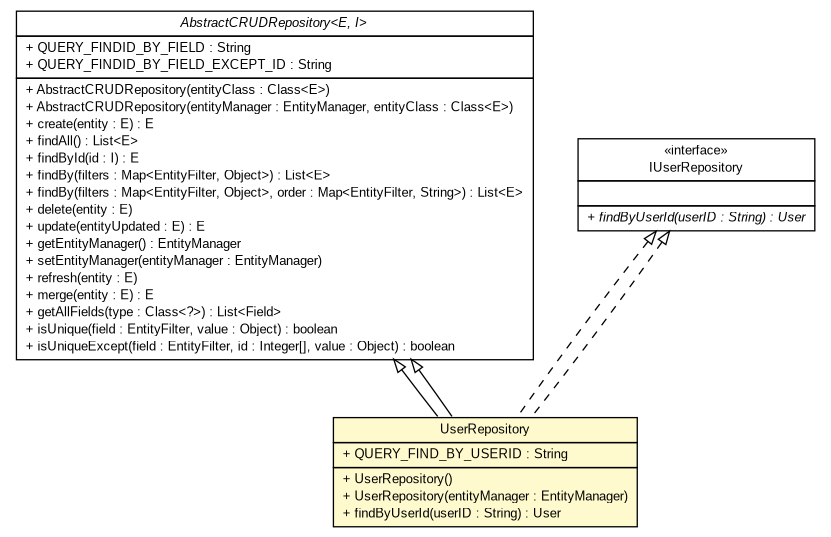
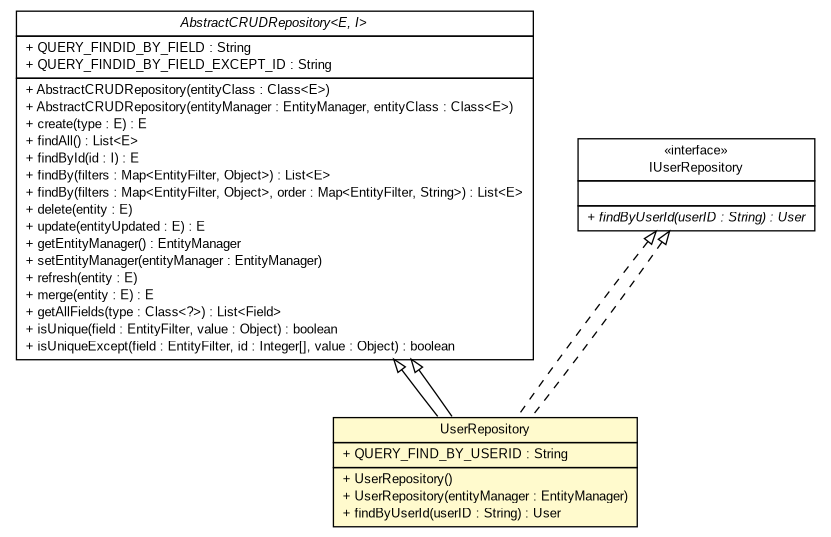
(90, 124) -> (87, 124)
